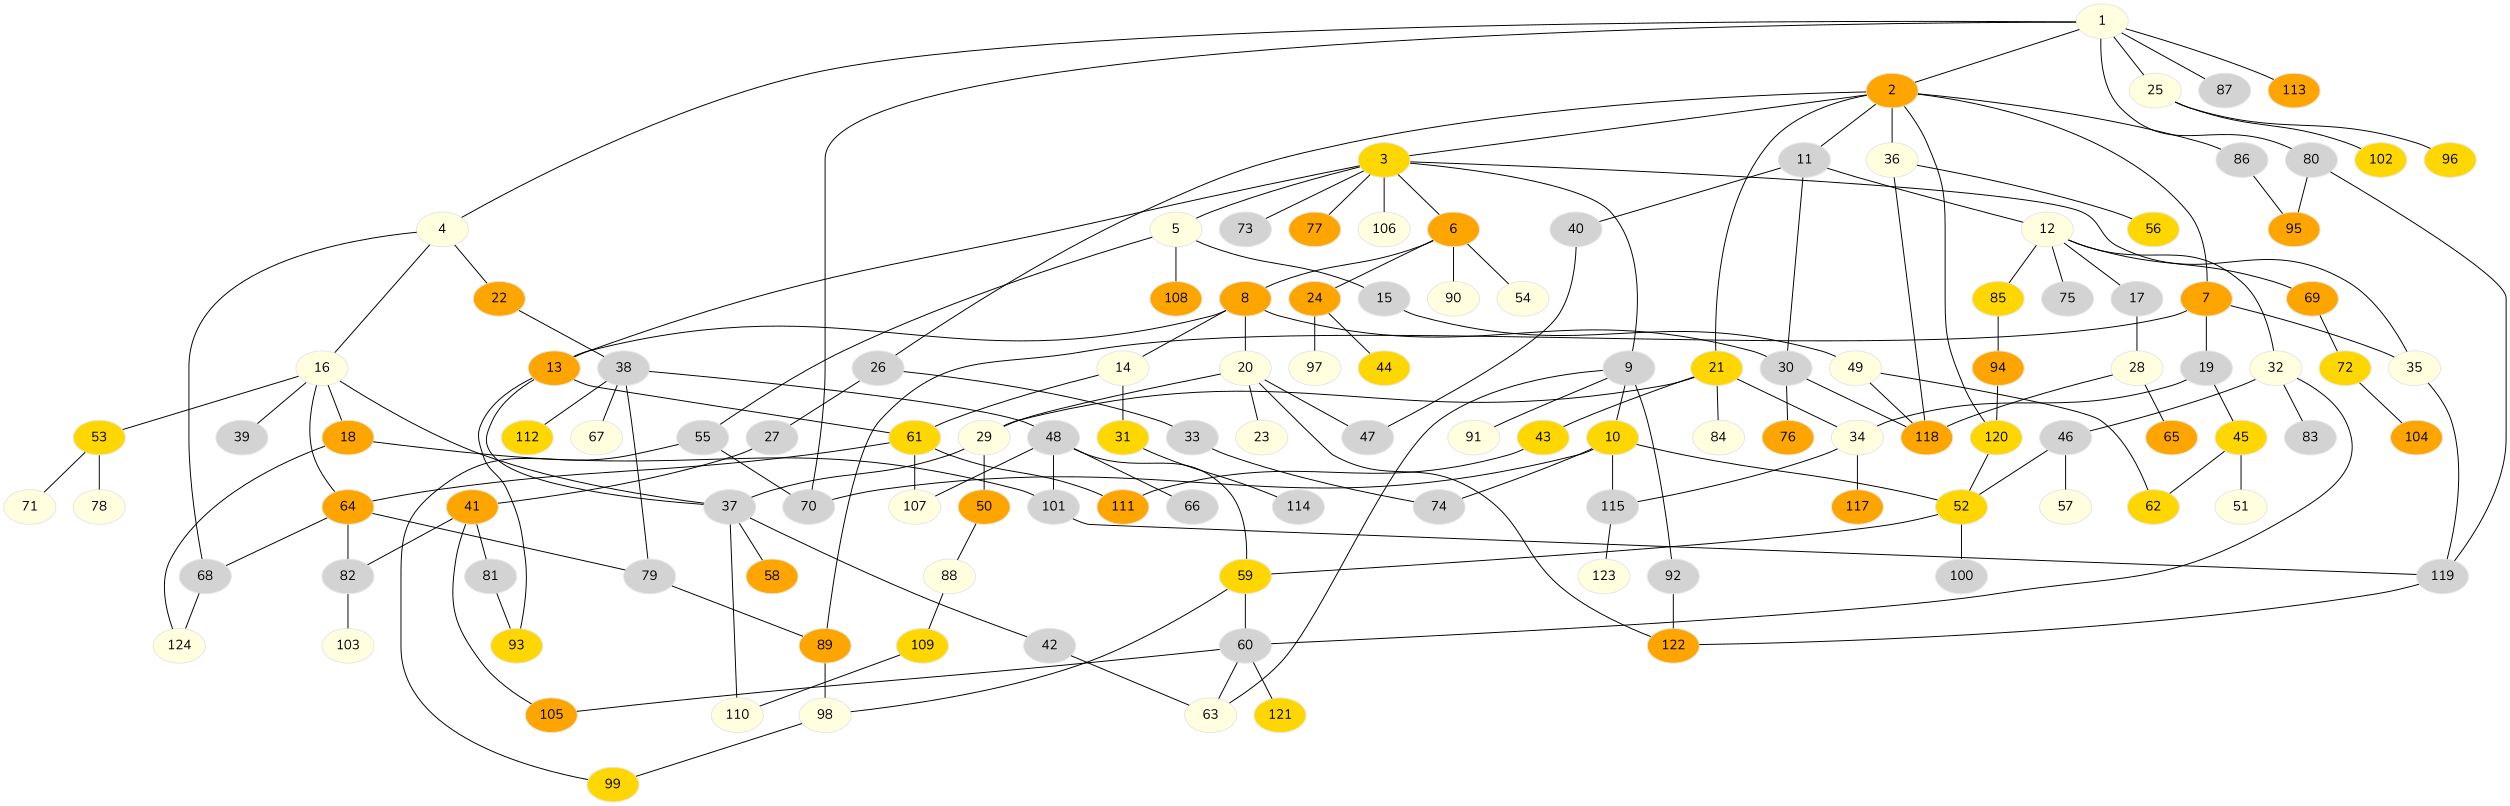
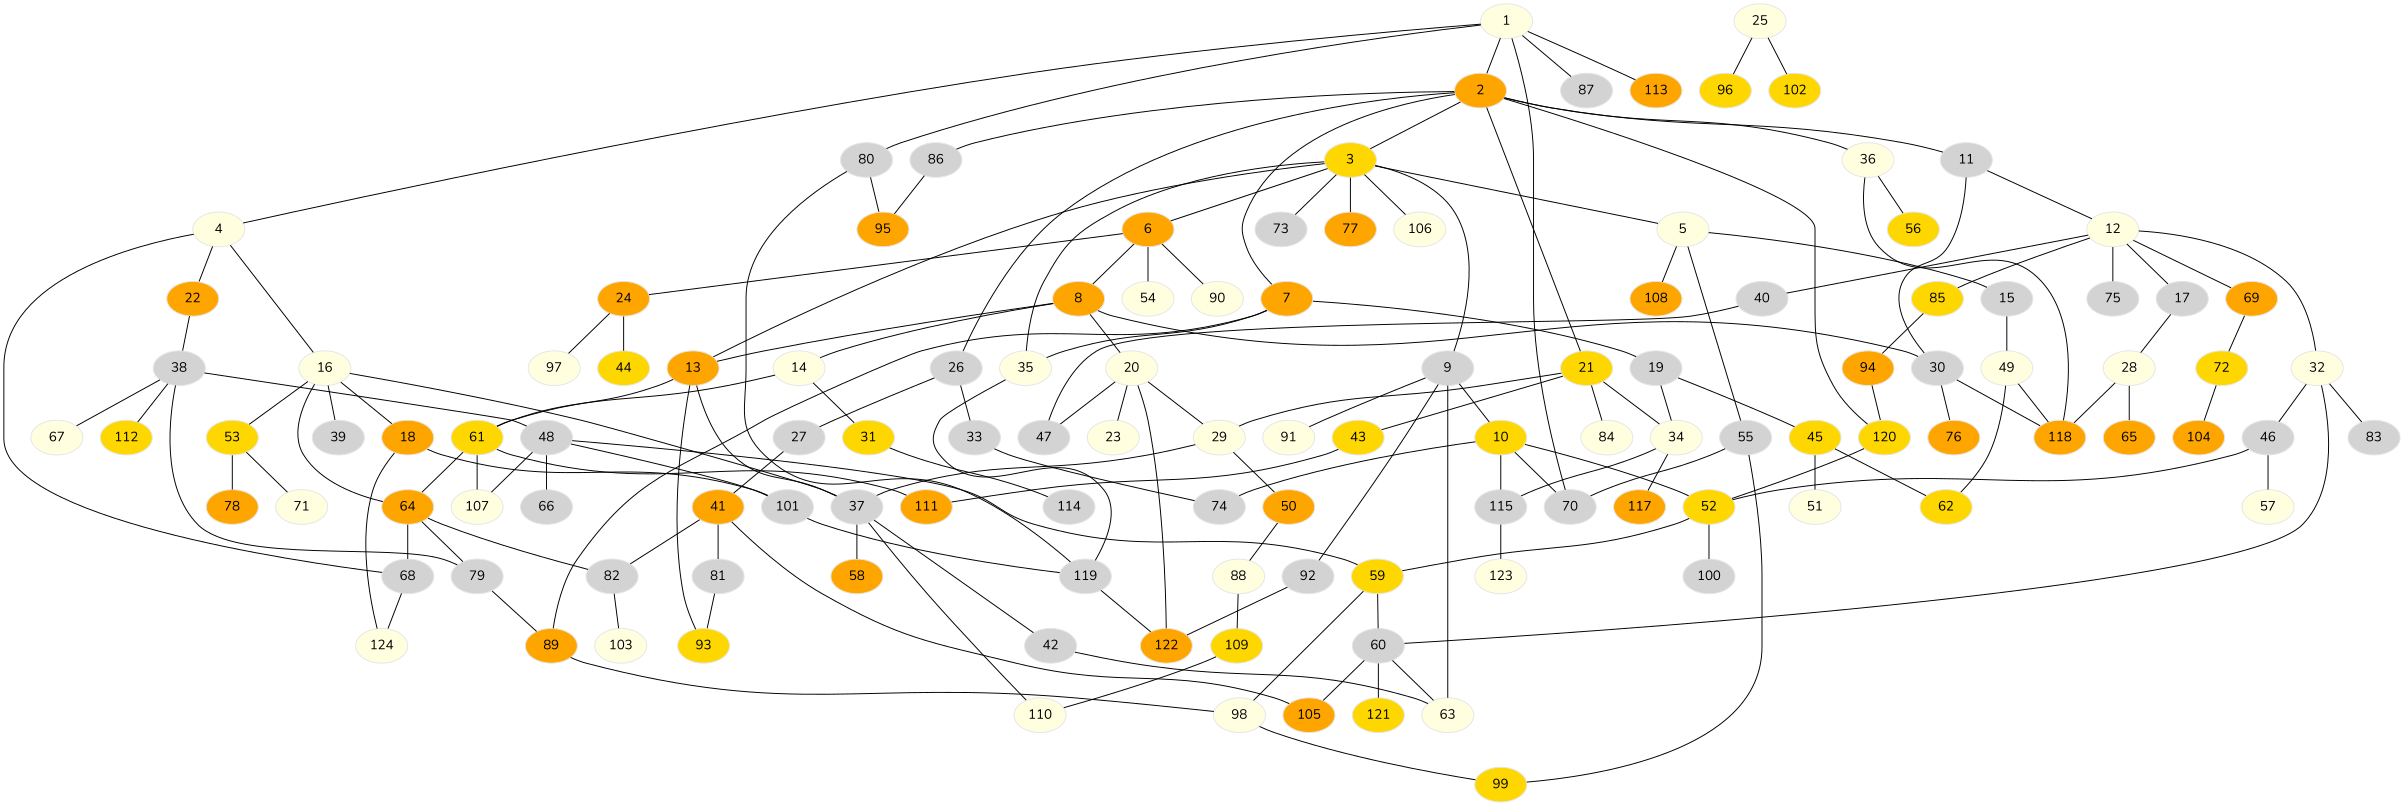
(2129, 56) -> none
(1690, 195) -> (1900, 271)
(99, 507) -> (232, 507)
